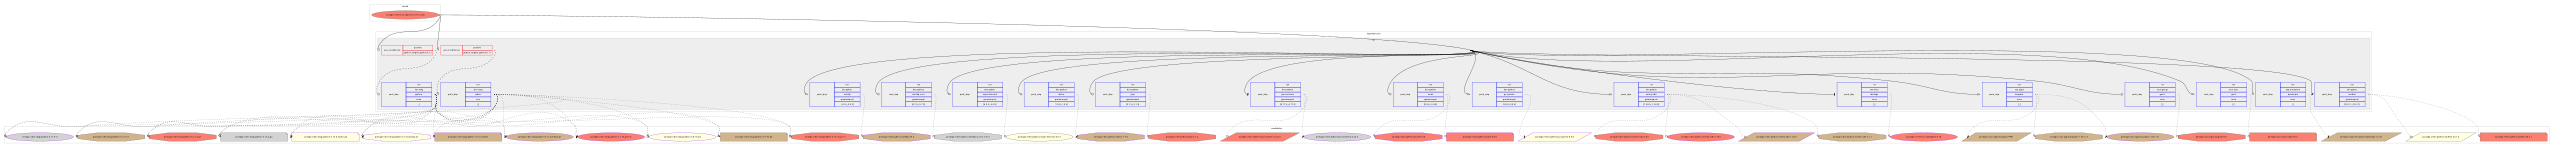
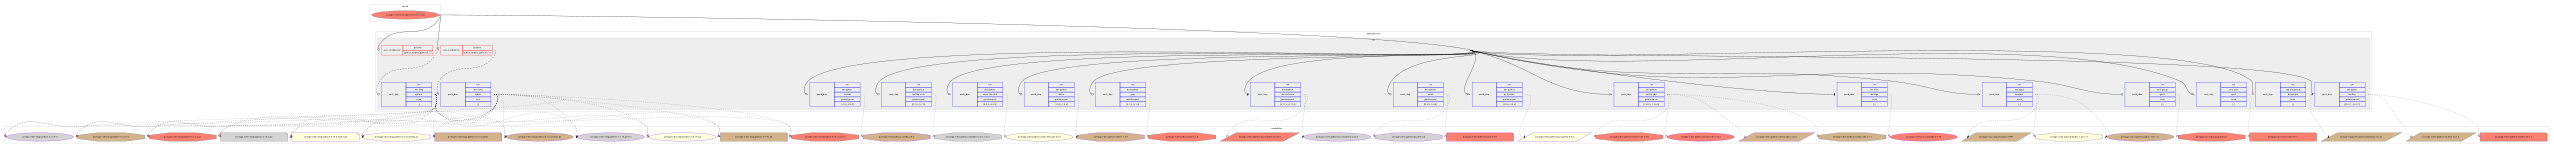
(611, 137) -> (611, 137)
(1409, 137) -> (1409, 137)
(2069, 137) -> (2069, 137)
(2441, 137) -> (2441, 137)
